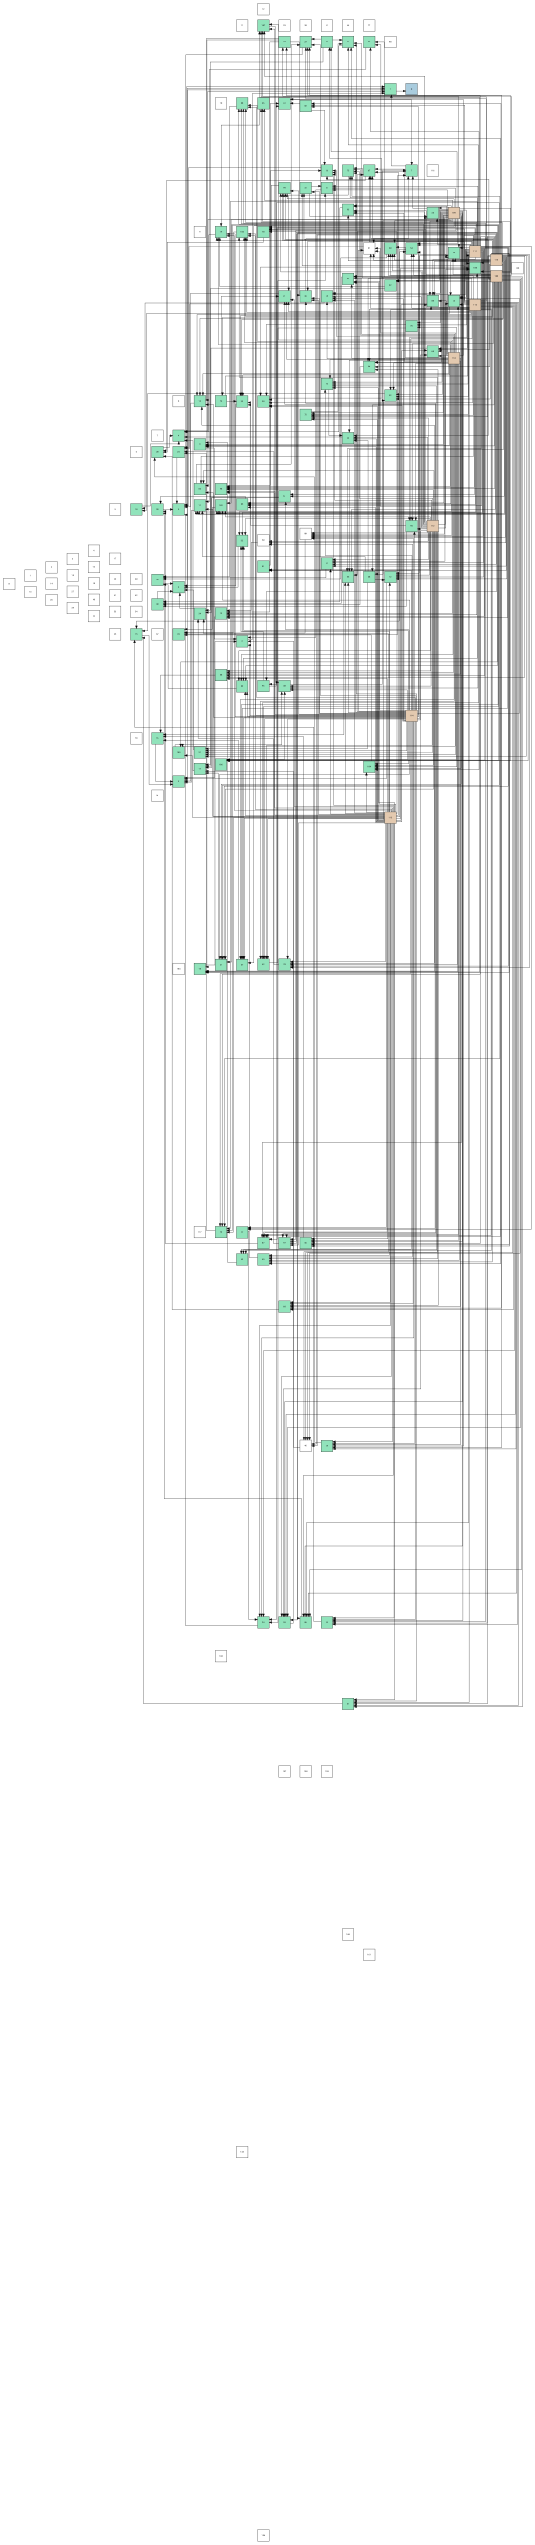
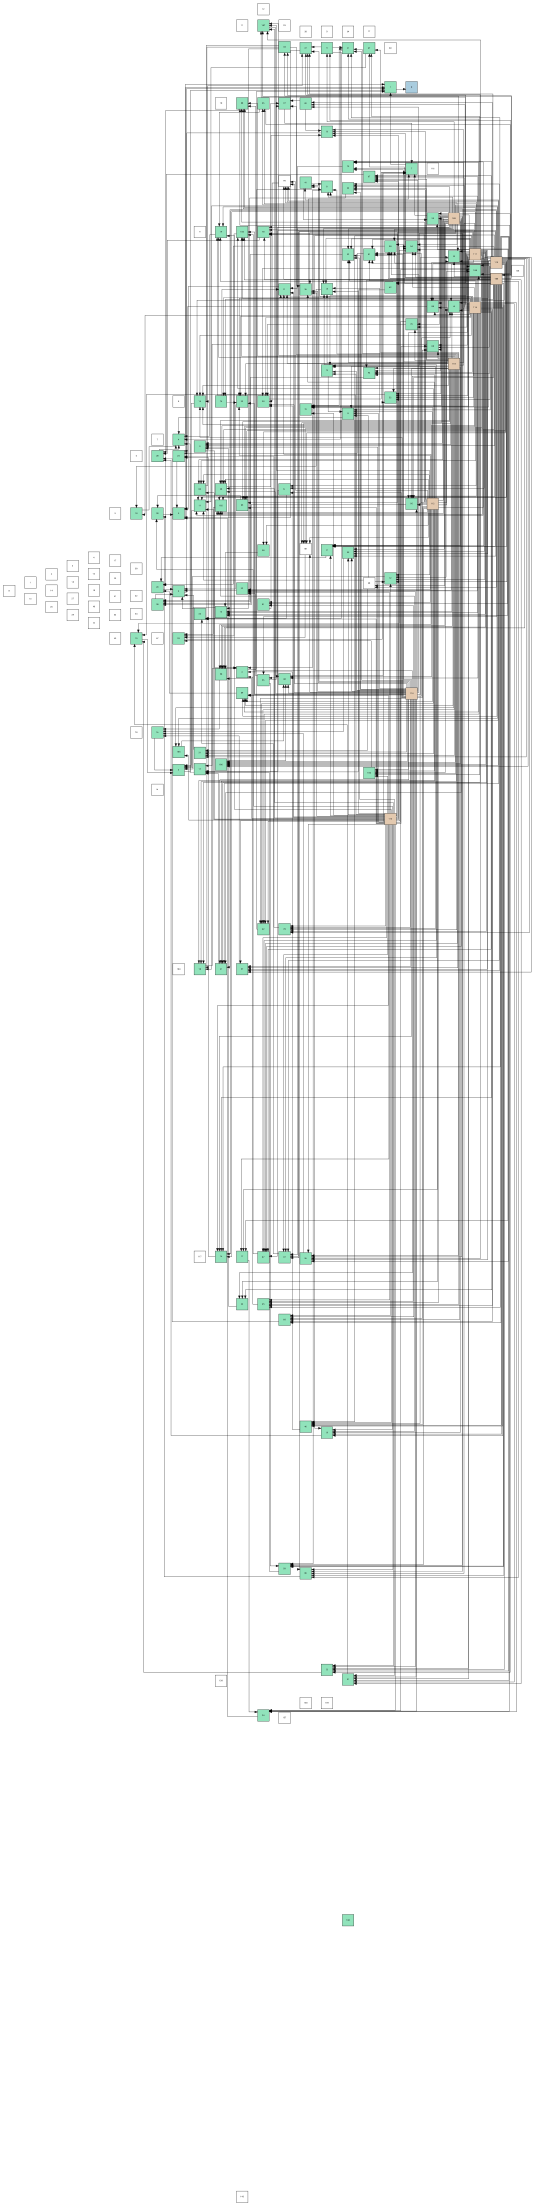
(285, 188) -> (285, 181)
(263, 216) -> (448, 125)
(369, 248) -> (369, 255)
(440, 261) -> none
(397, 376) -> (226, 298)
none -> (428, 431)
(260, 525) -> (333, 455)
(263, 540) -> (263, 550)
(410, 544) -> none
(401, 553) -> none
(369, 577) -> (369, 583)
(382, 1376) -> (270, 1127)
(306, 1446) -> (306, 1427)
(348, 1934) -> (348, 1920)
(369, 1955) -> none
(263, 2535) -> none
